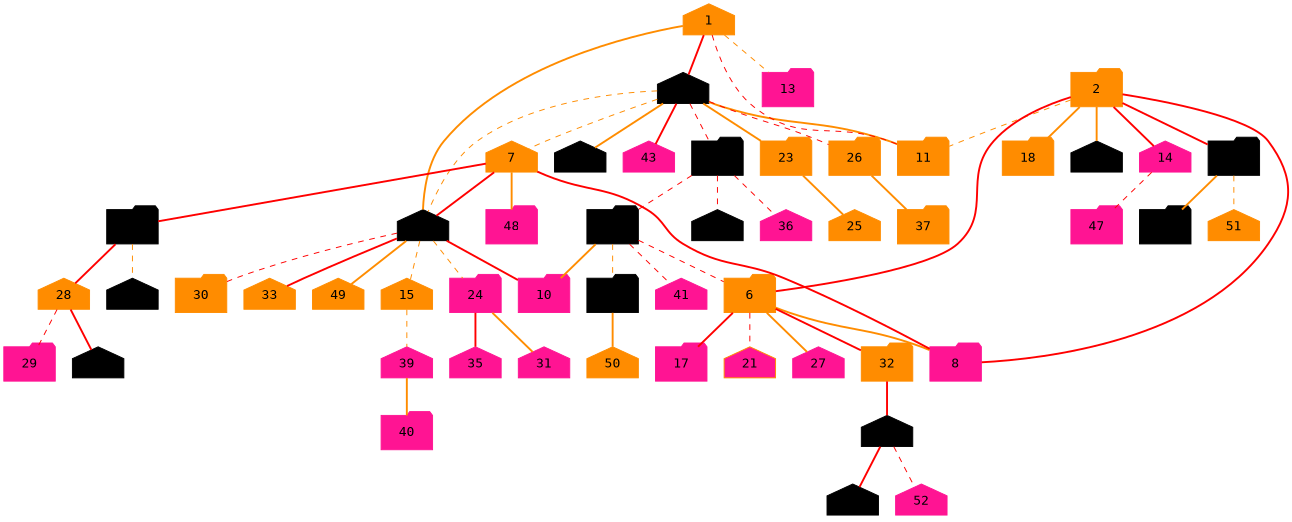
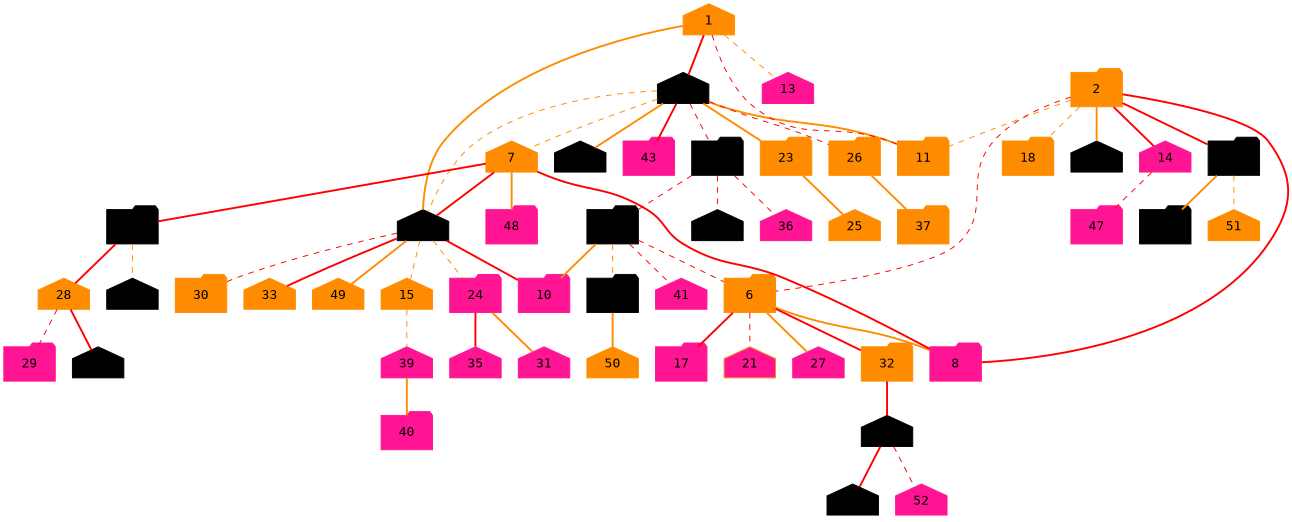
(788, 90) -> (788, 90)
(1062, 124) -> (1062, 124)
(649, 158) -> (649, 158)
(962, 239) -> (962, 239)
